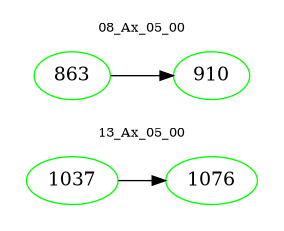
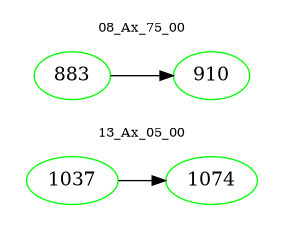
(142, 29) -> (142, 29)
(72, 76) -> (72, 76)
(212, 181) -> (212, 181)
